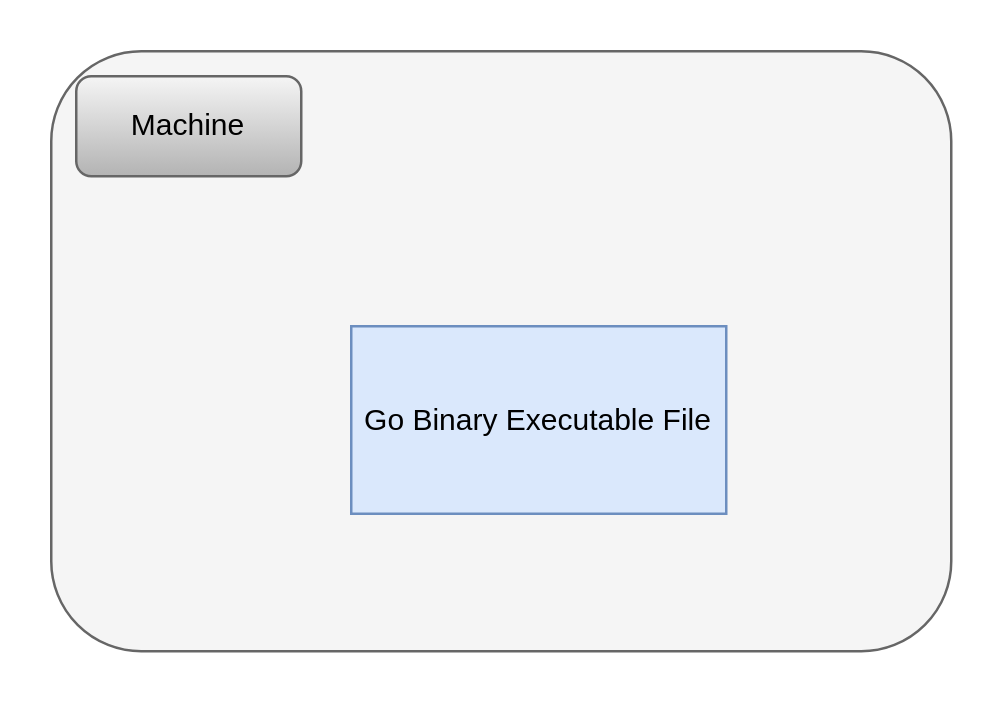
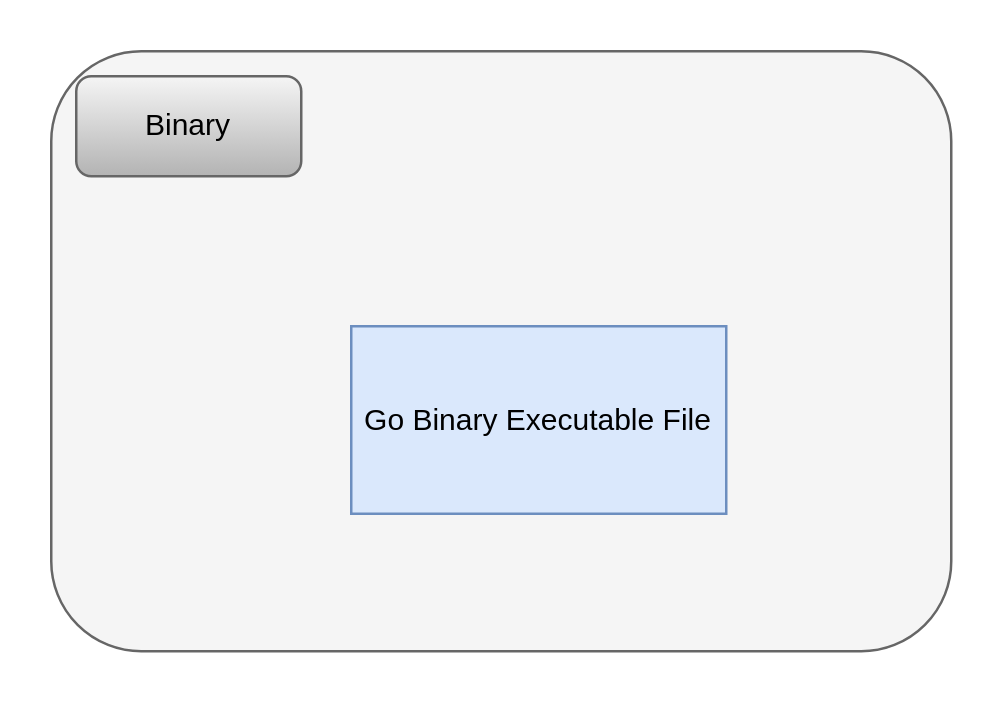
(189, 126) -> (189, 126)
